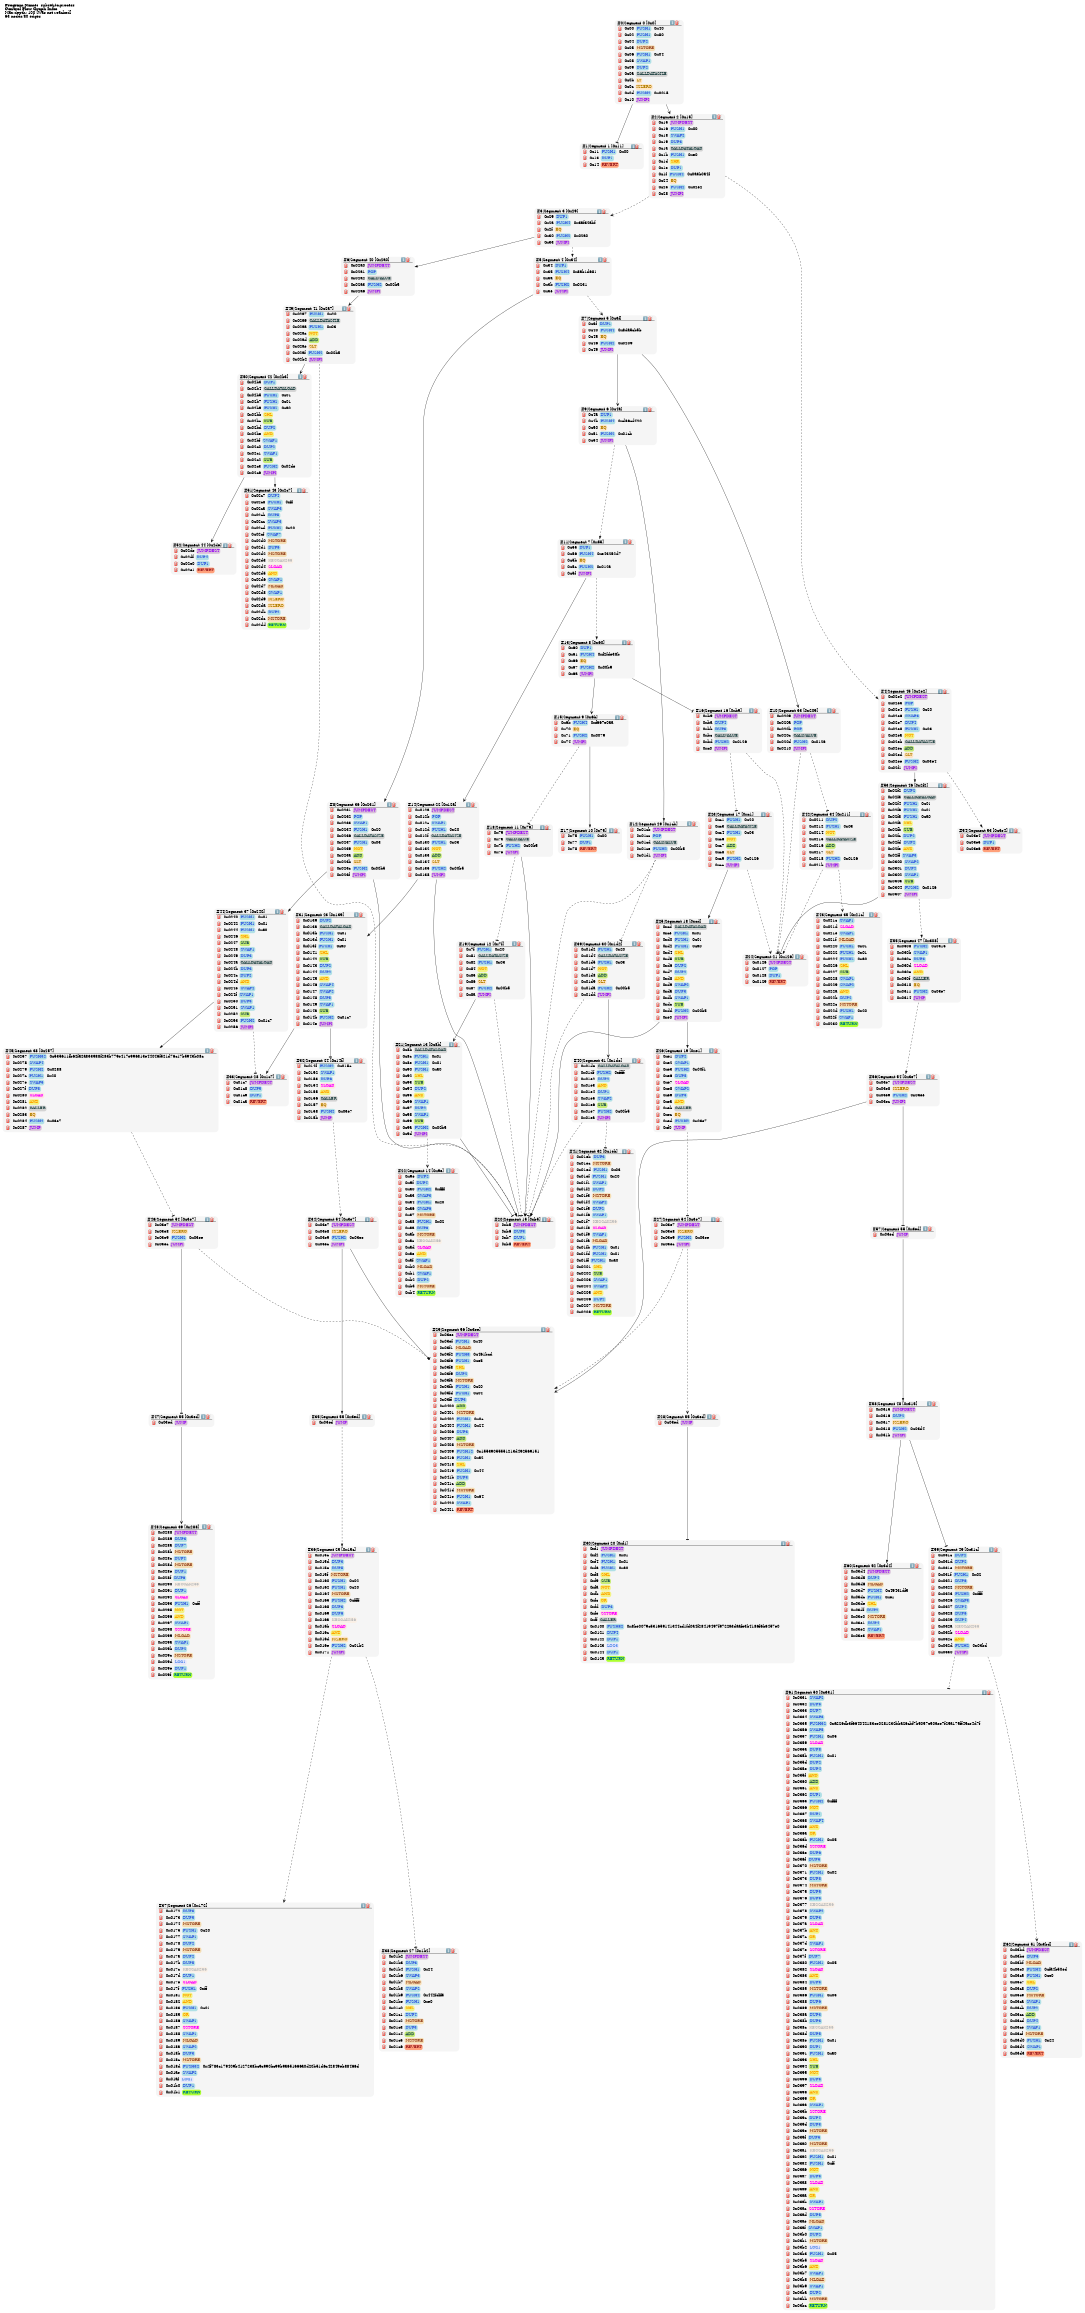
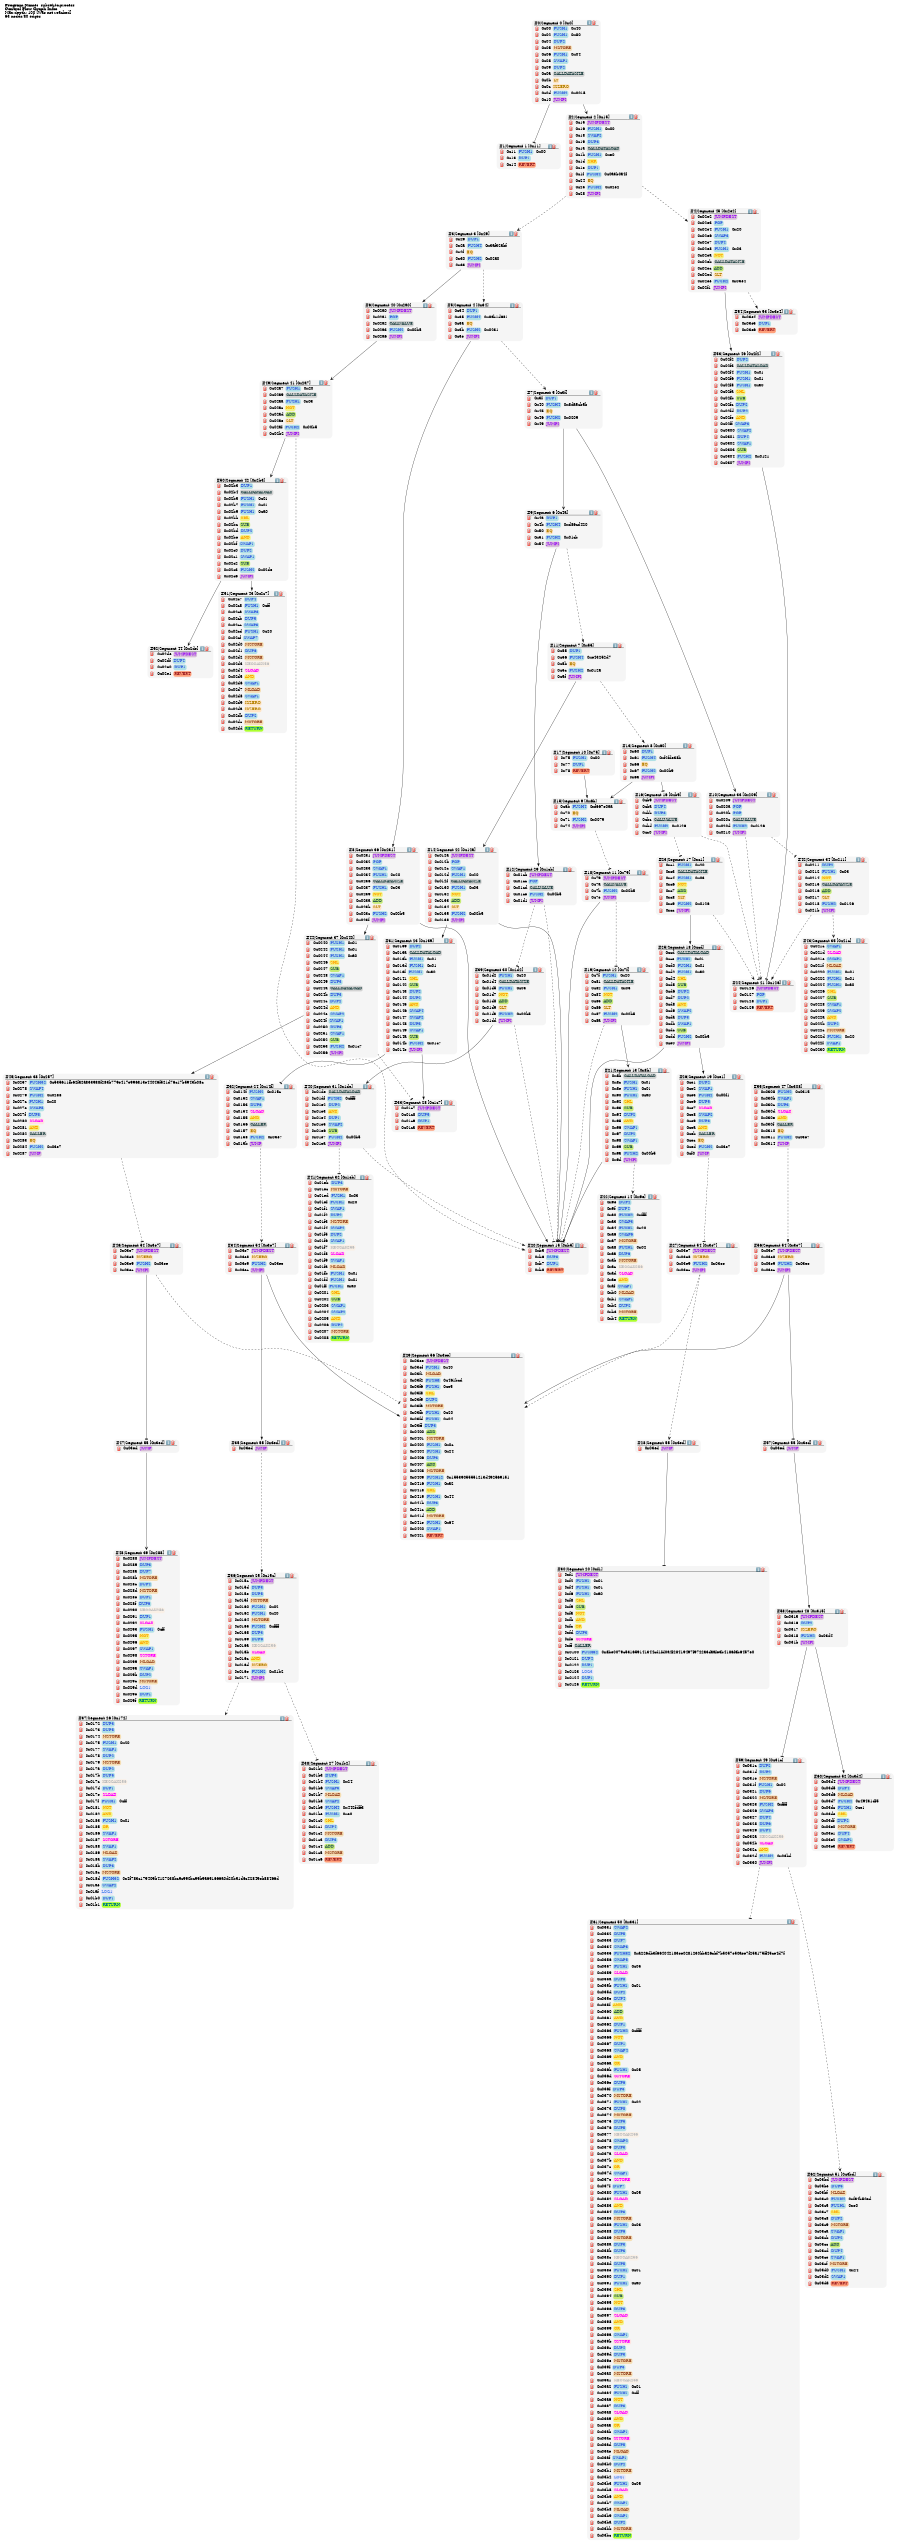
(590, 786) -> (586, 785)
(928, 888) -> (761, 457)
(920, 917) -> none
